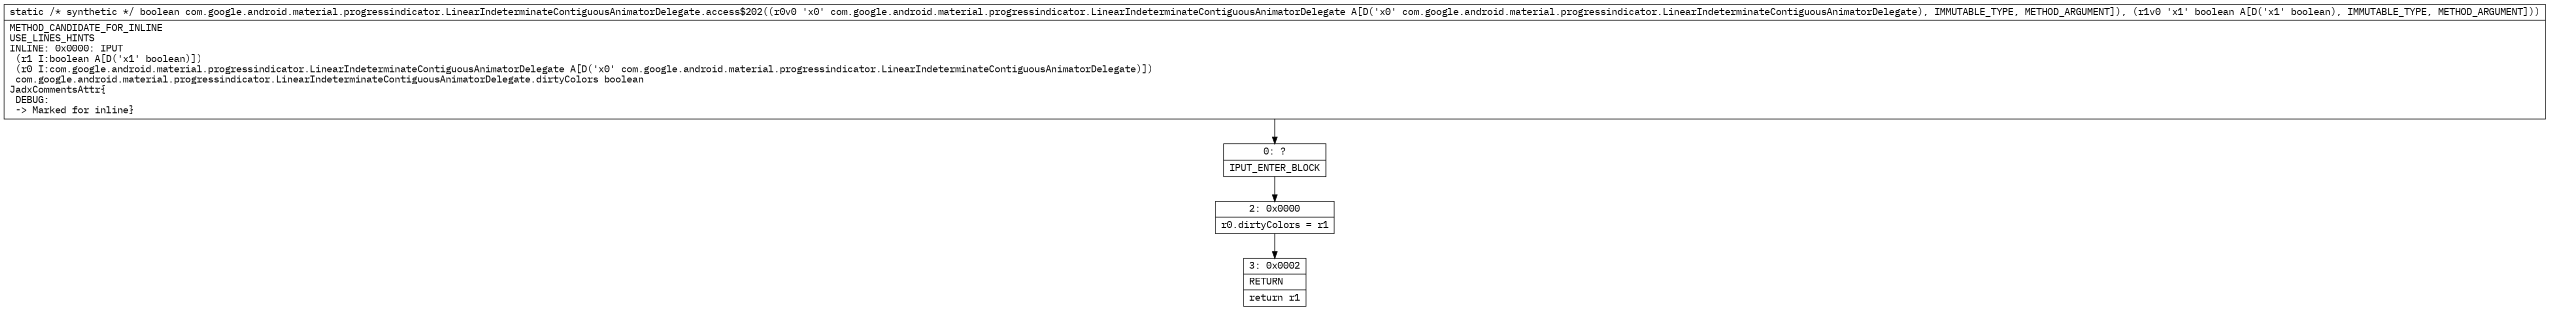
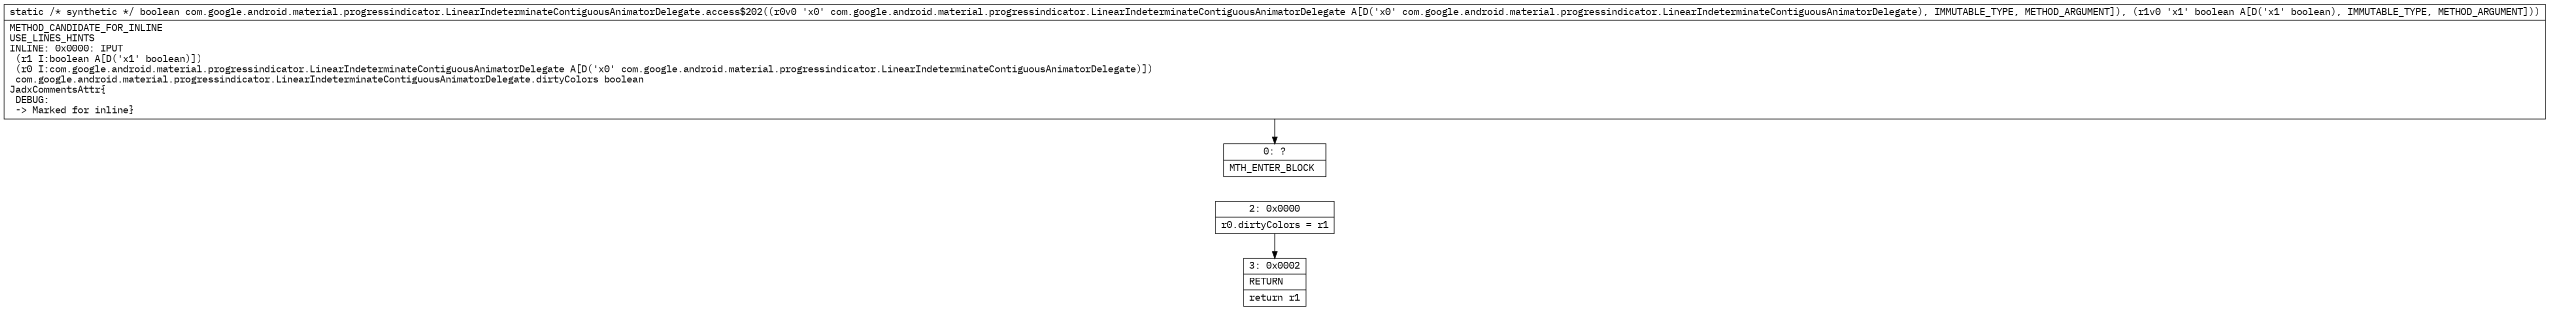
(1275, 168) -> (1272, 168)
(1275, 186) -> none
